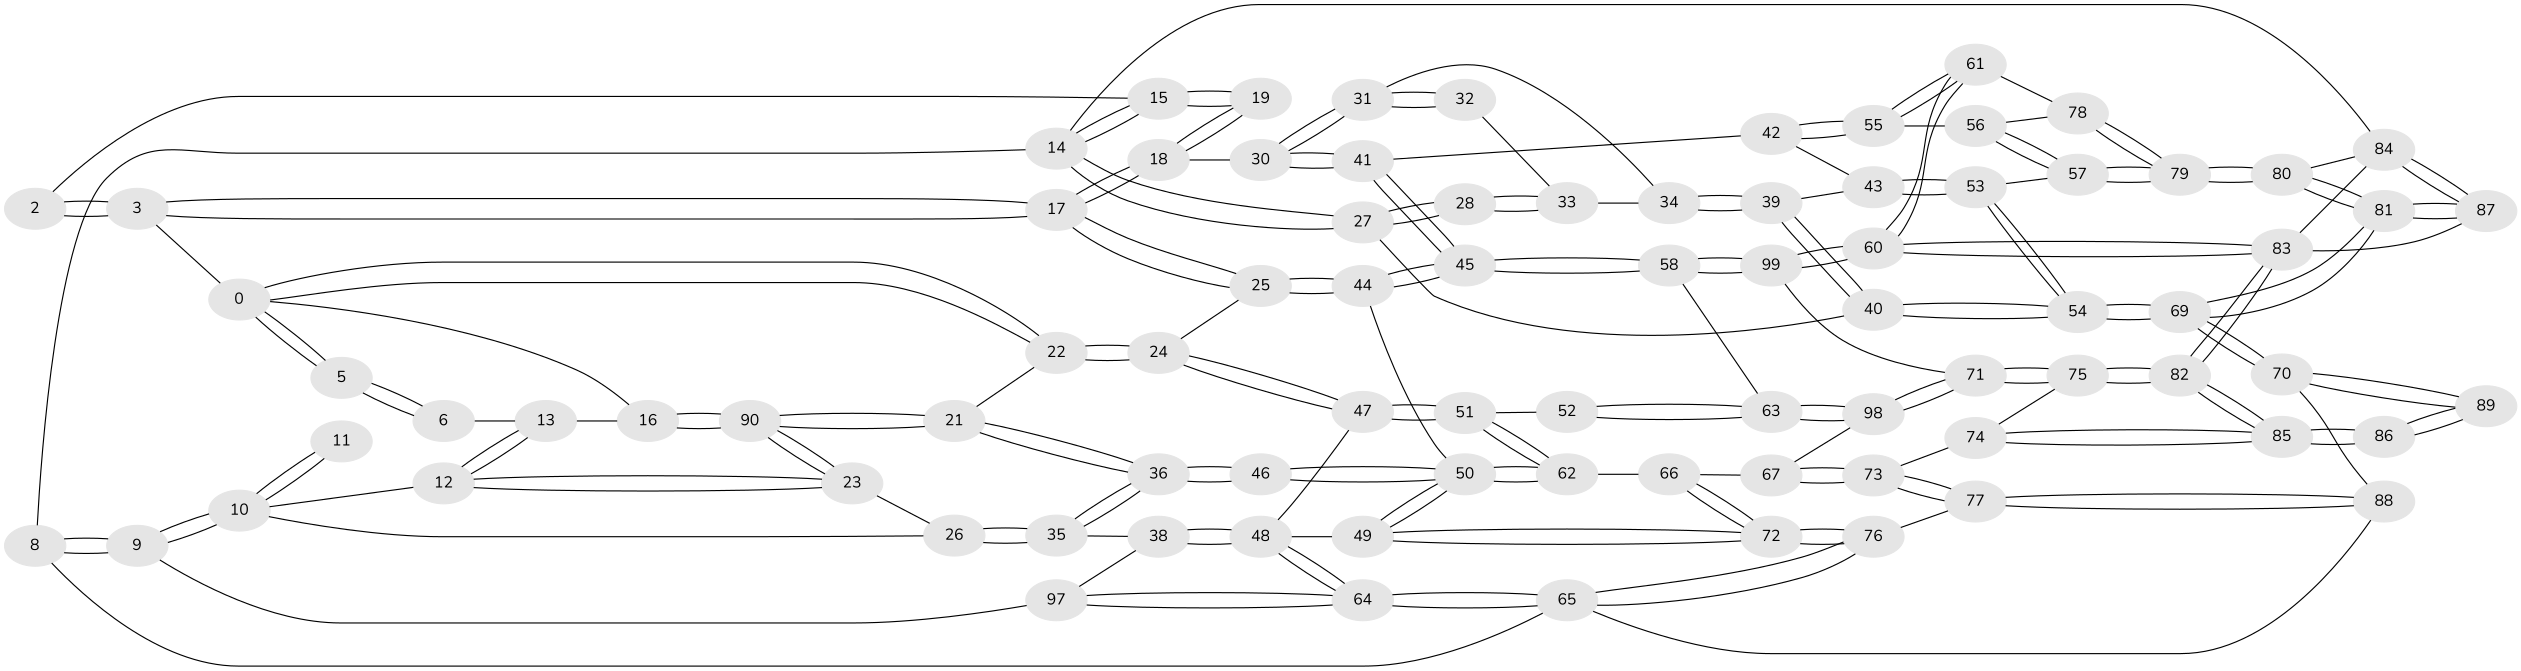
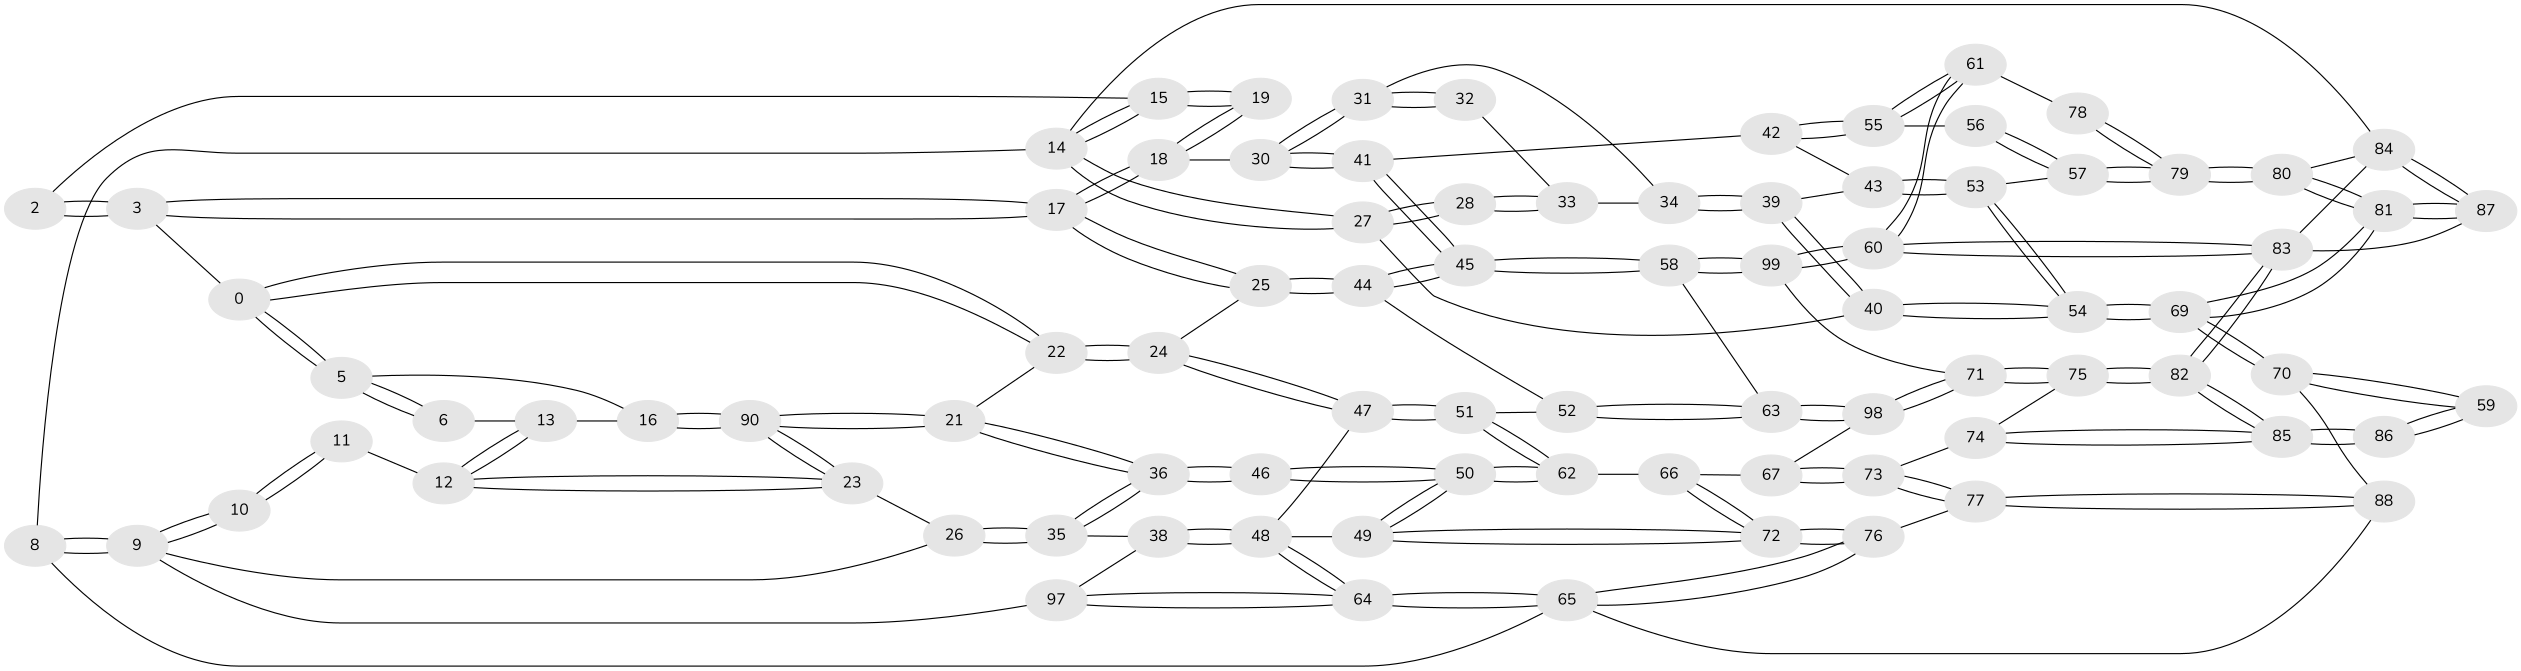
(2027, 120) -> none
(457, 331) -> (500, 379)
(1402, 385) -> (1463, 351)
(2486, 406) -> (2486, 406)
(341, 497) -> (393, 462)
(595, 537) -> (547, 580)
